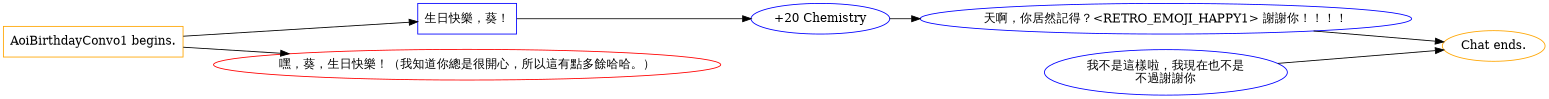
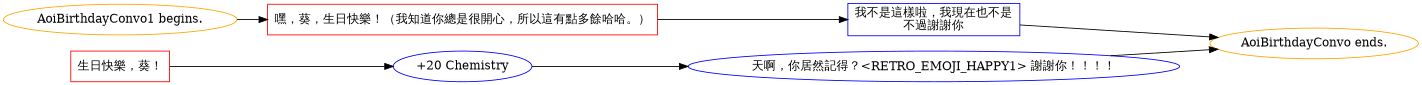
(467, 19) -> (120, 66)
none -> (749, 20)
(296, 29) -> none
(93, 42) -> (120, 20)
(1494, 46) -> (1314, 43)
(467, 65) -> (463, 20)
(1166, 72) -> (934, 20)
